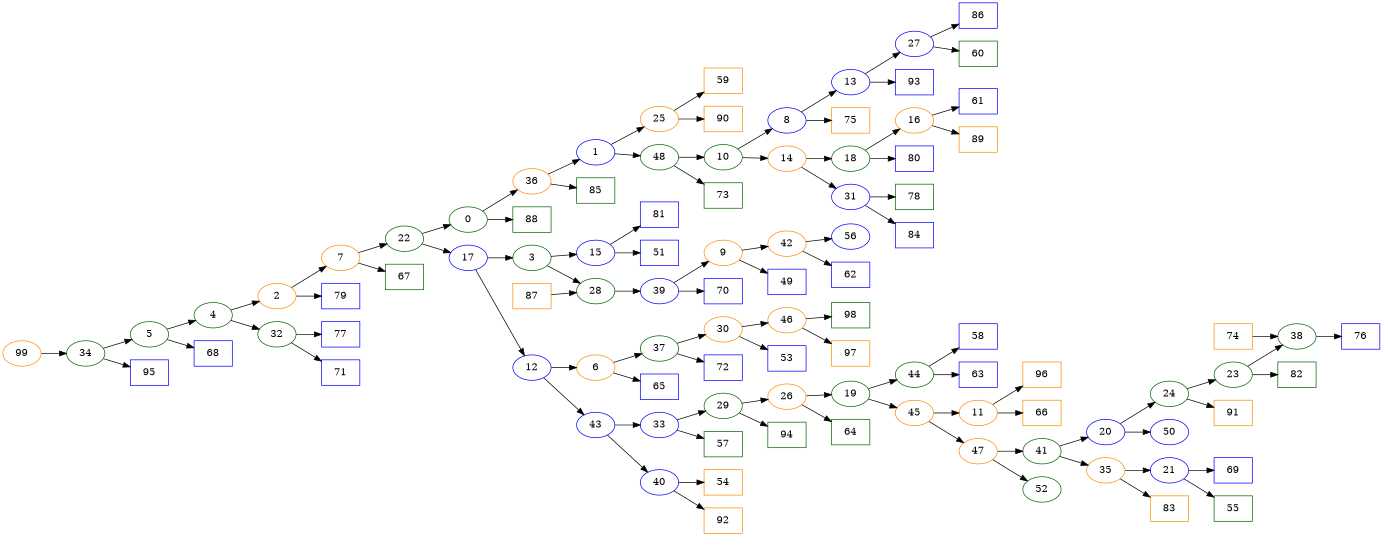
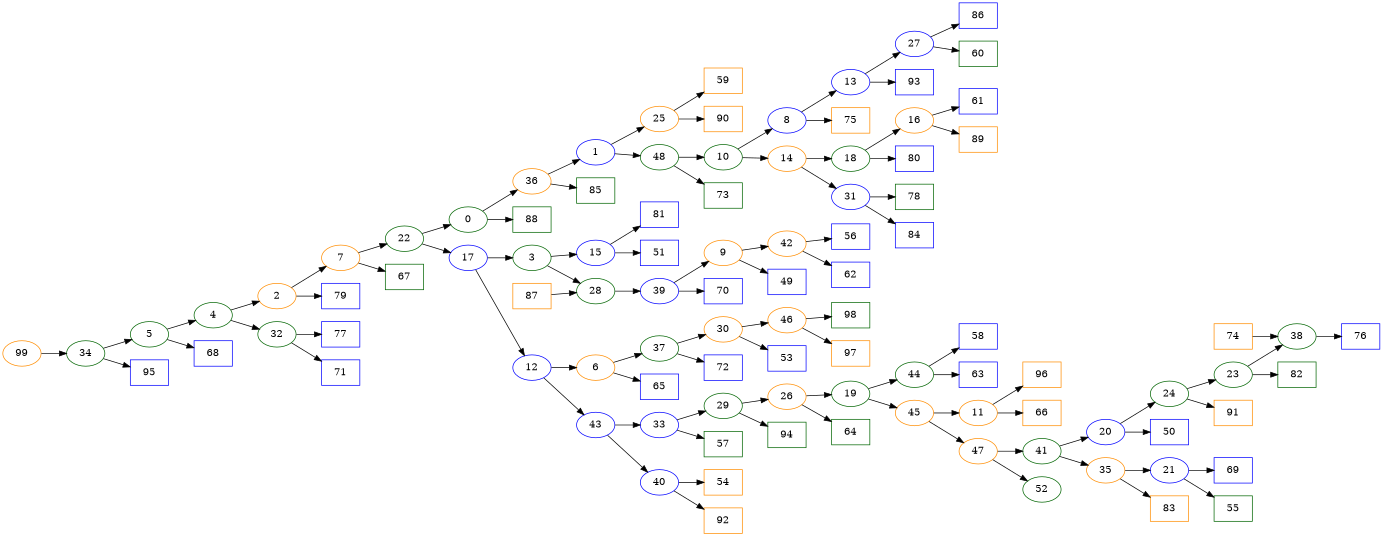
(851, 237) -> (851, 237)
(1169, 432) -> (1169, 432)
